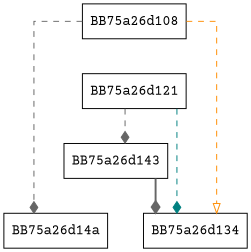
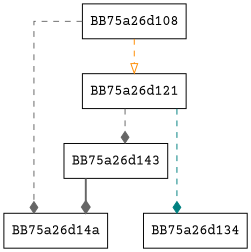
(217, 97) -> (134, 51)
(156, 190) -> (86, 190)
